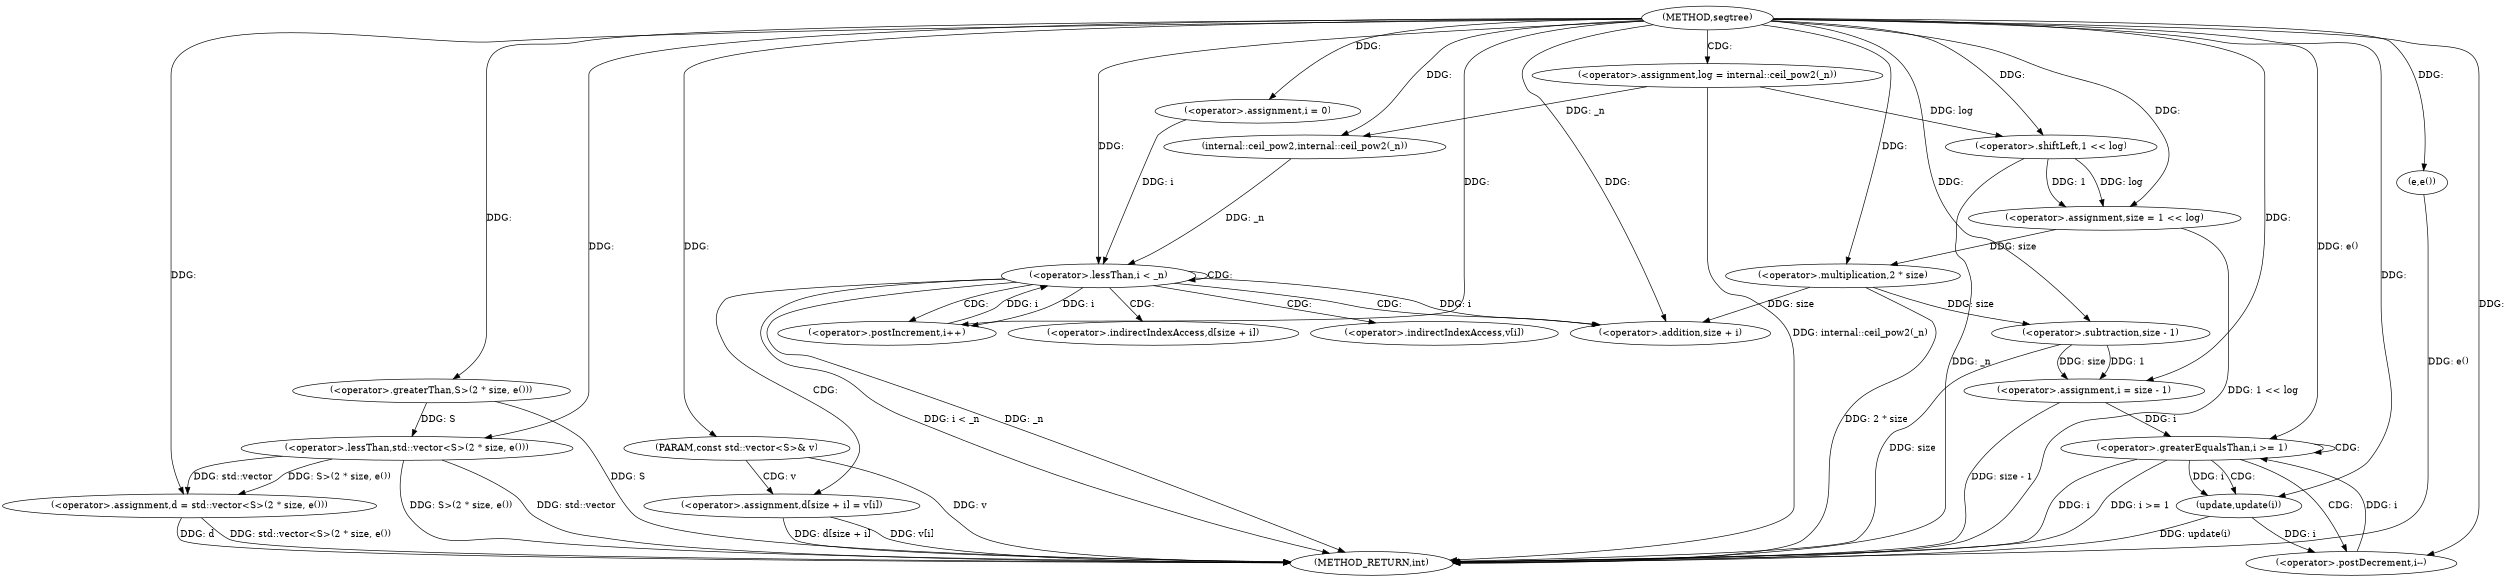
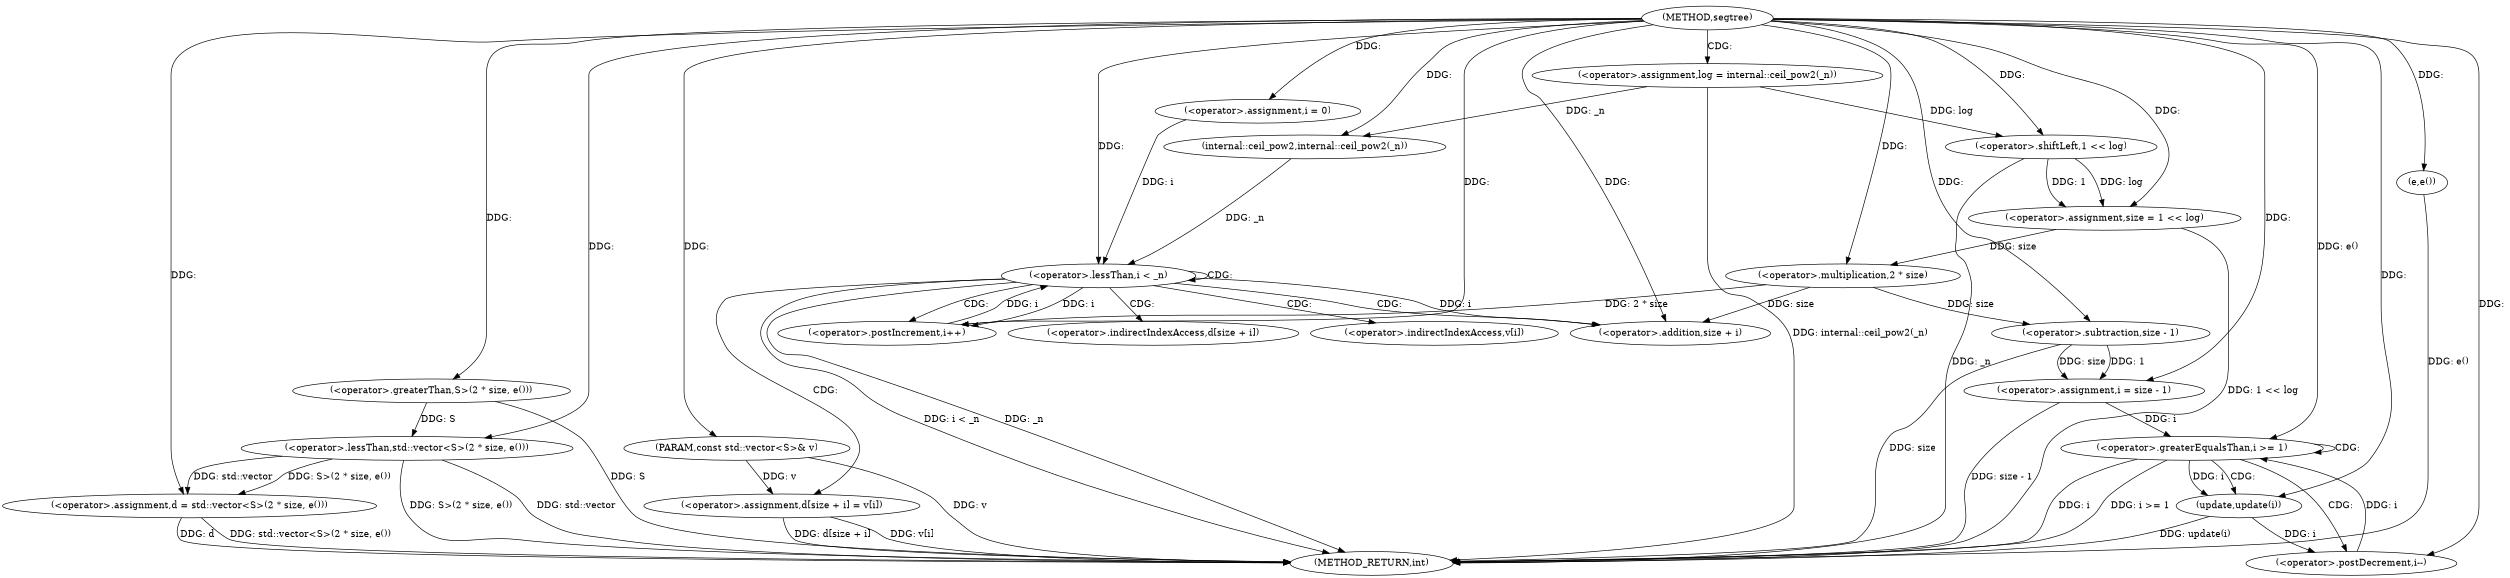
(780, 477) -> (780, 477)
(1805, 538) -> (1367, 314)
